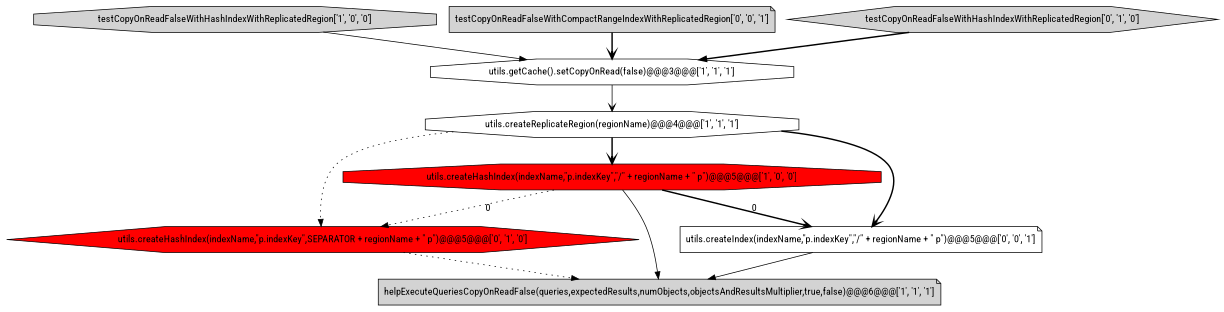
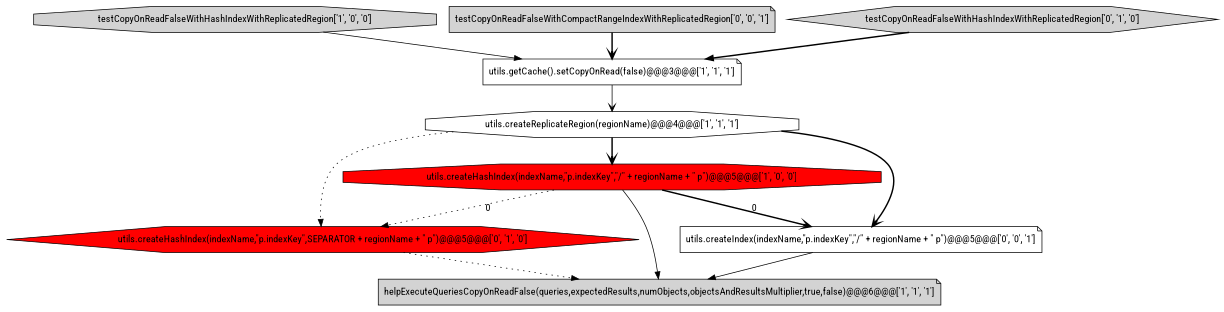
(612, 72) -> (612, 72)
